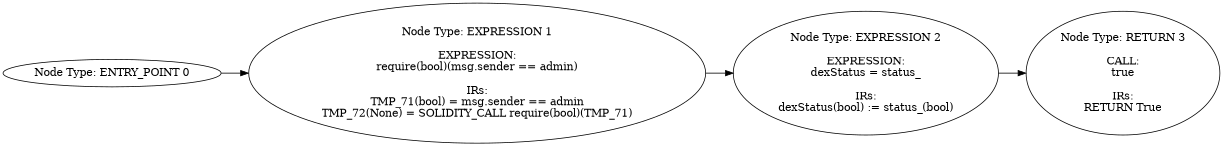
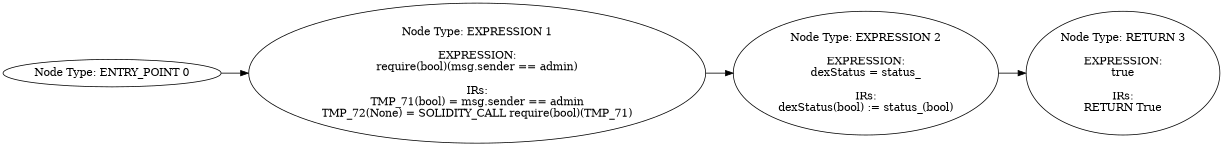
(1123, 73) -> (1123, 73)
